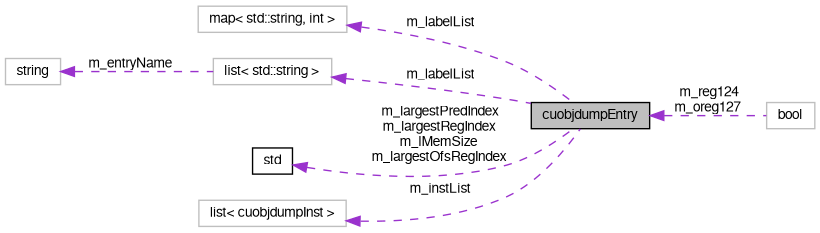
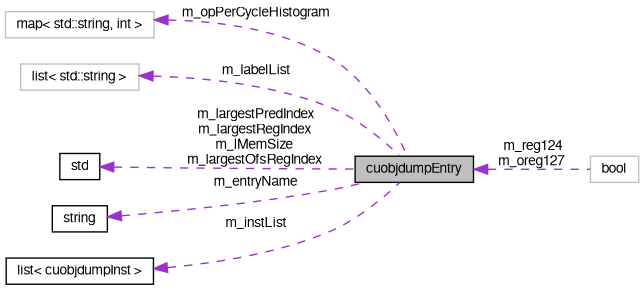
(439, 23) -> (255, 13)
(33, 72) -> (80, 219)
(144, 72) -> (244, 203)
(273, 213) -> (80, 271)
